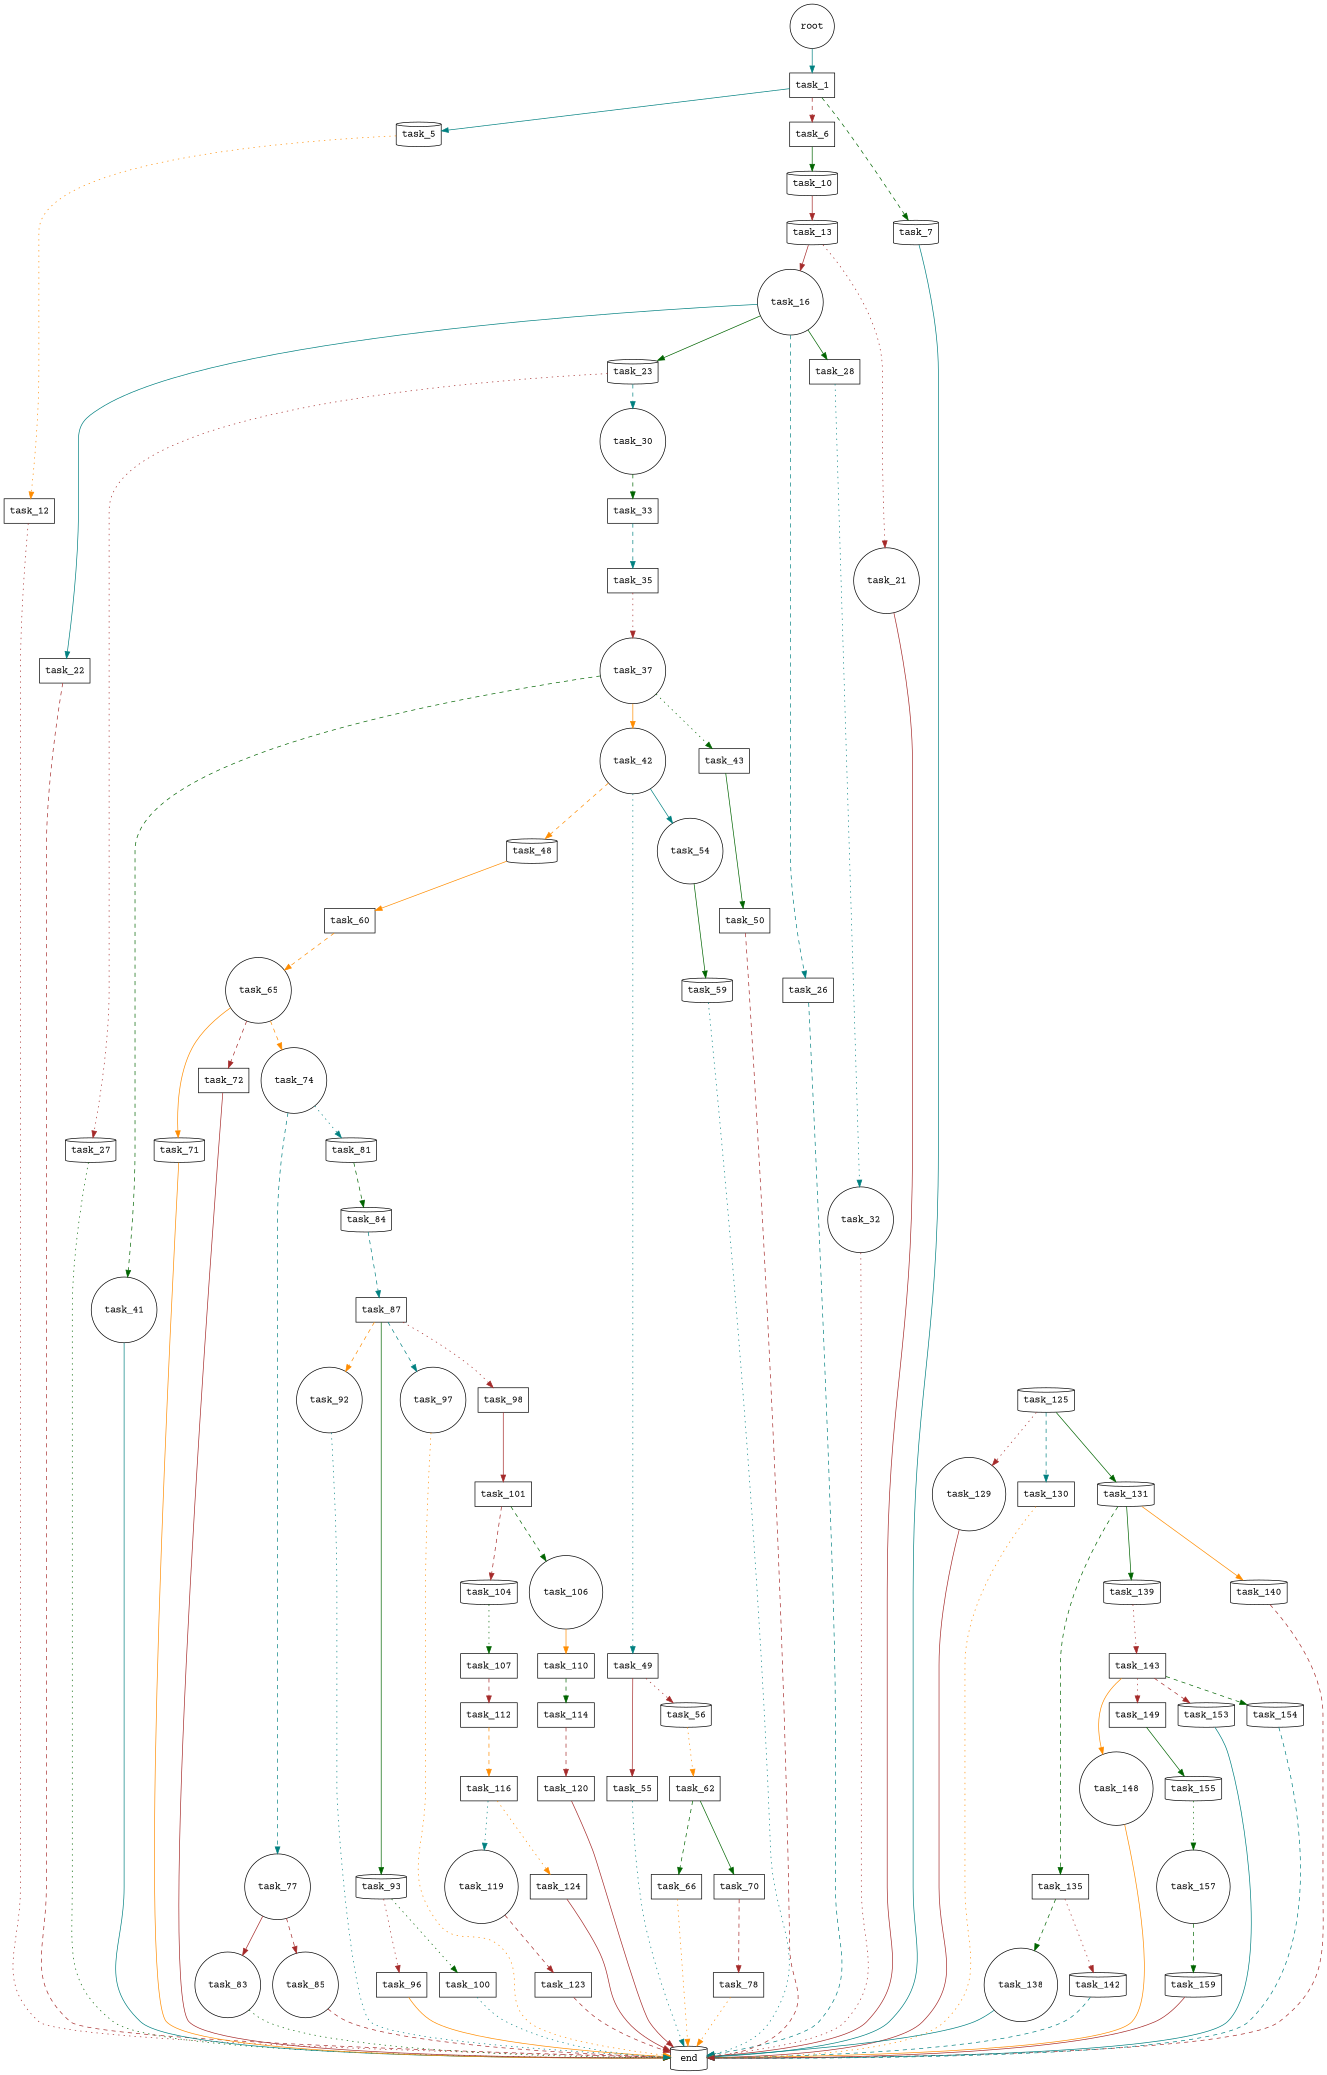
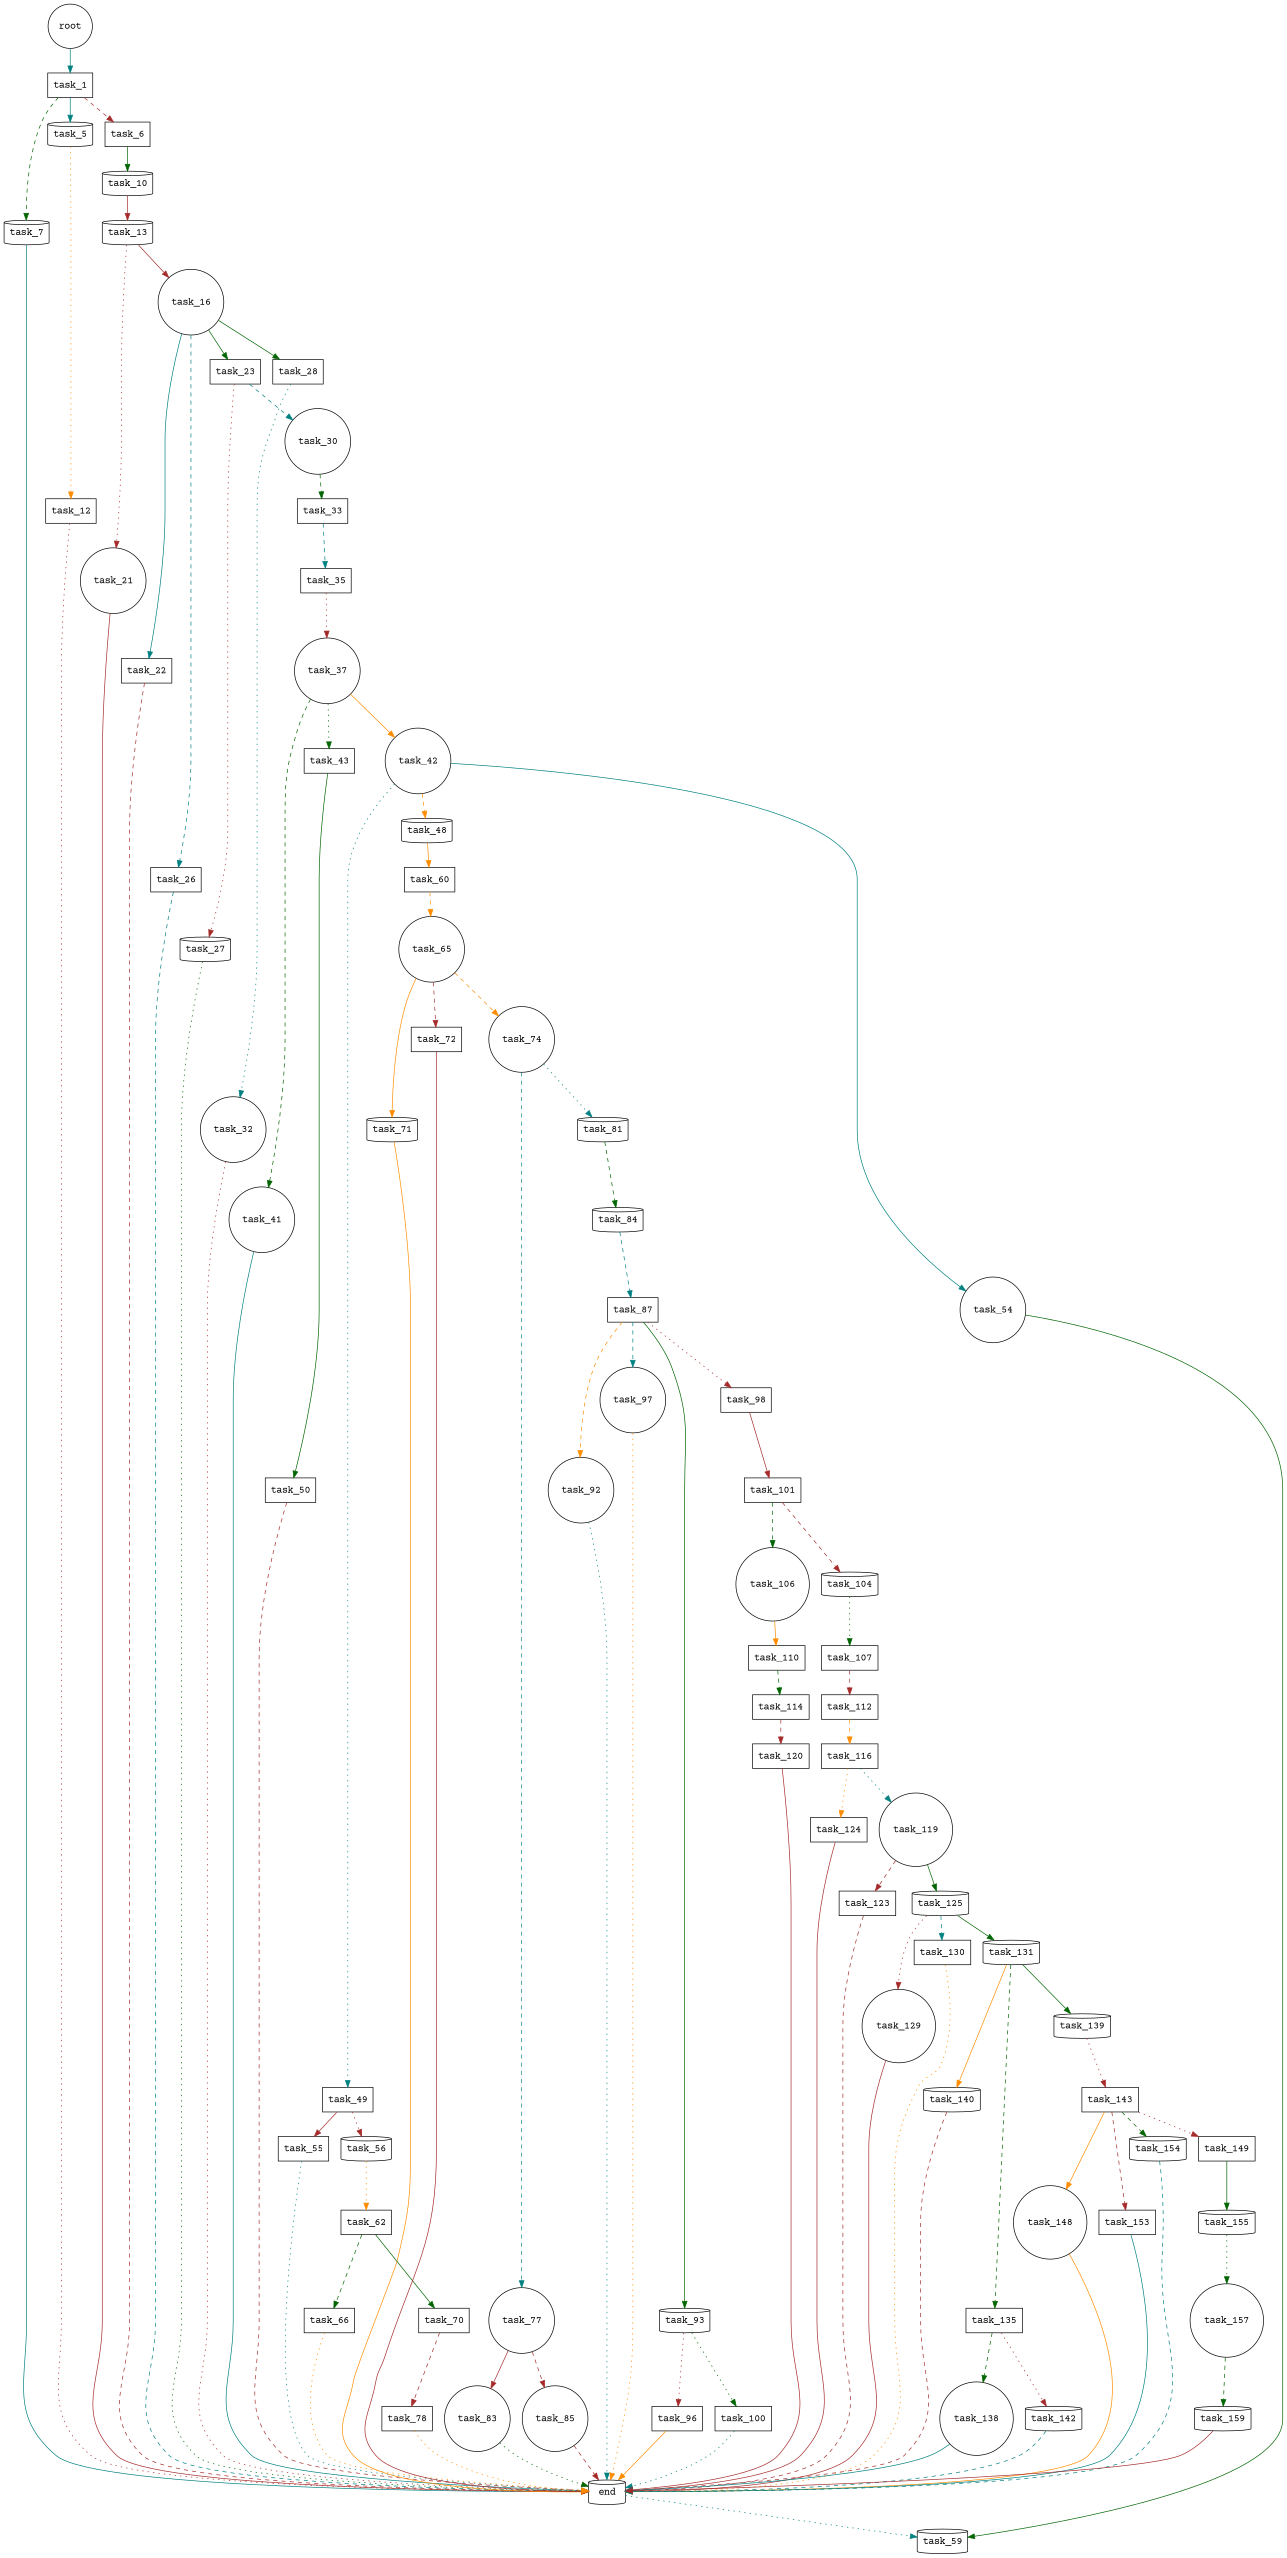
(633, 372) -> (235, 372)
(754, 1547) -> (768, 2516)
(1206, 1715) -> (1127, 2222)
none -> (931, 1875)
